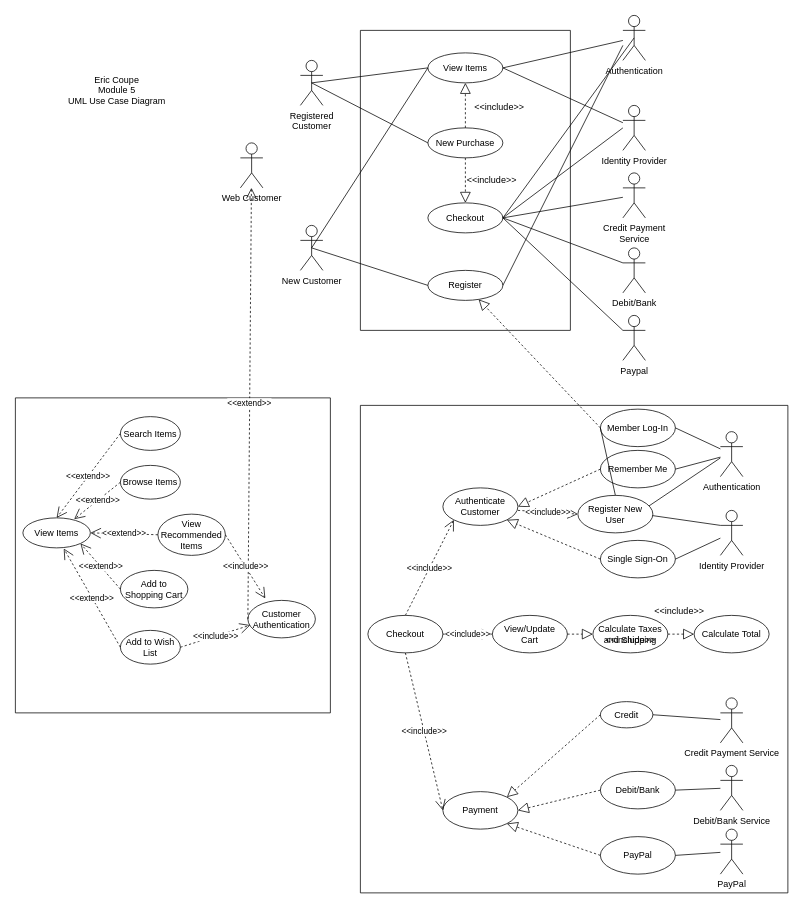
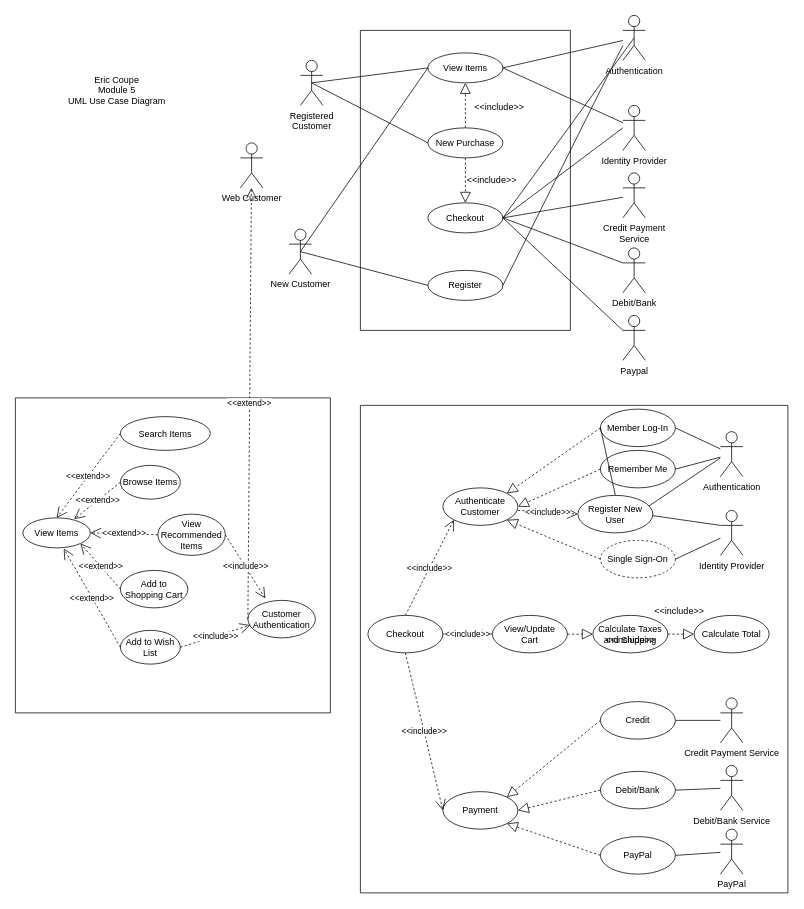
(312, 248) -> (300, 252)
(542, 367) -> (557, 458)
(150, 434) -> (165, 434)
(638, 559) -> (638, 559)
(627, 715) -> (638, 720)
